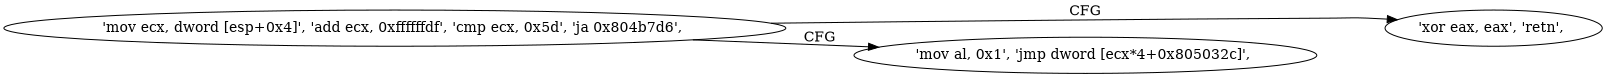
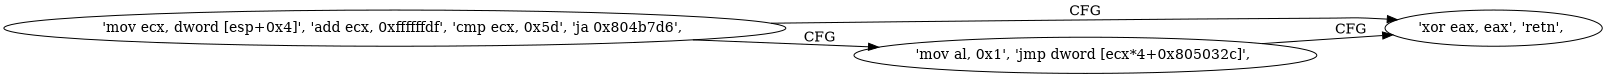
none -> (1322, 40)
